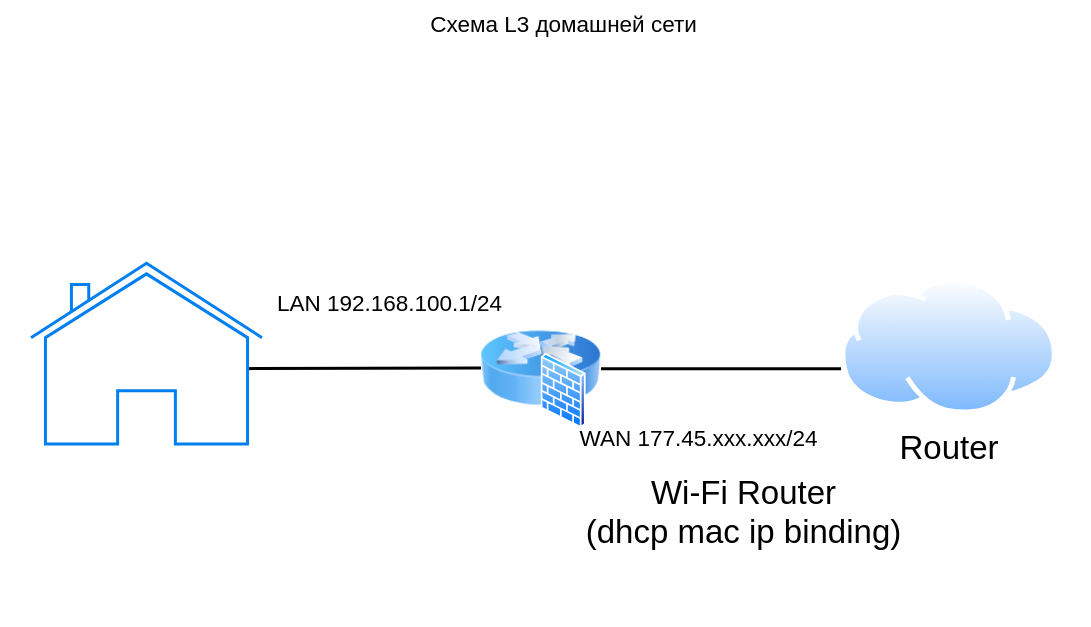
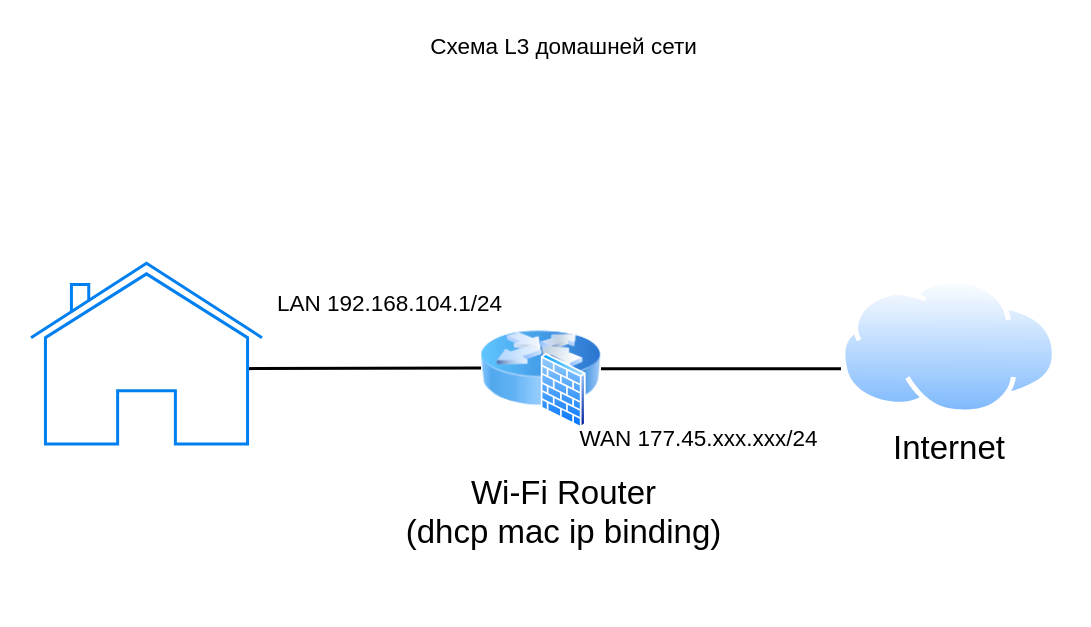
(564, 23) -> (564, 46)
(390, 301) -> (390, 301)
(950, 443) -> (950, 443)
(744, 534) -> (564, 534)
